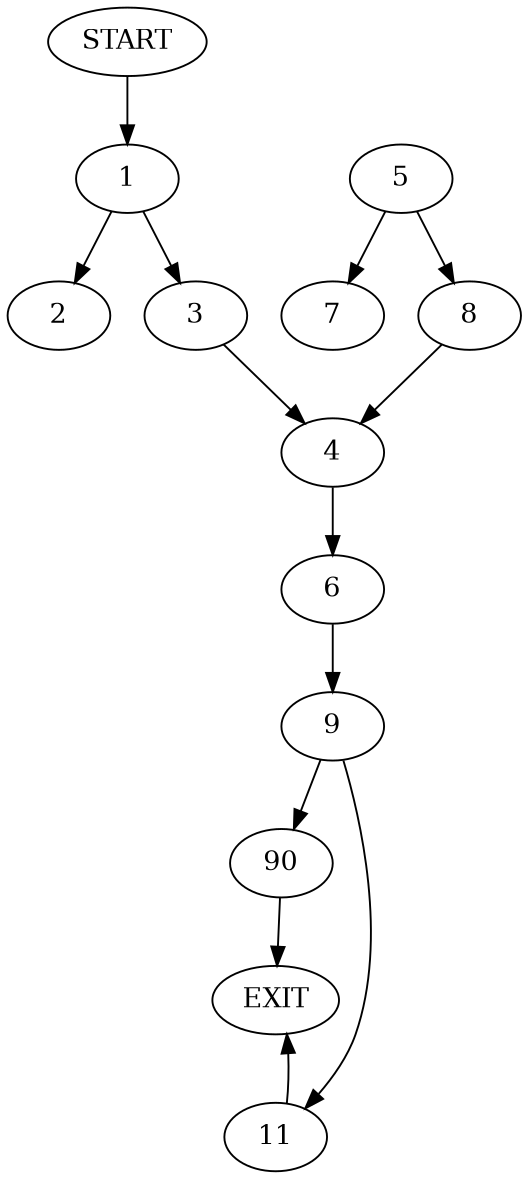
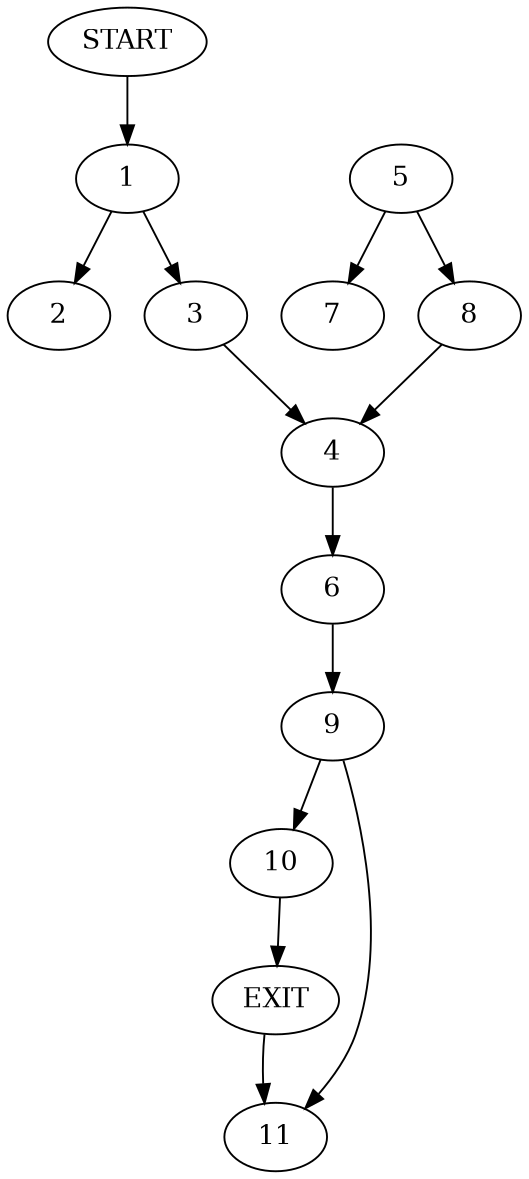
(281, 863) -> (281, 863)
(288, 1078) -> (263, 1059)
